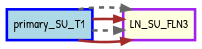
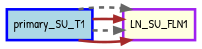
(159, 25) -> (159, 25)
